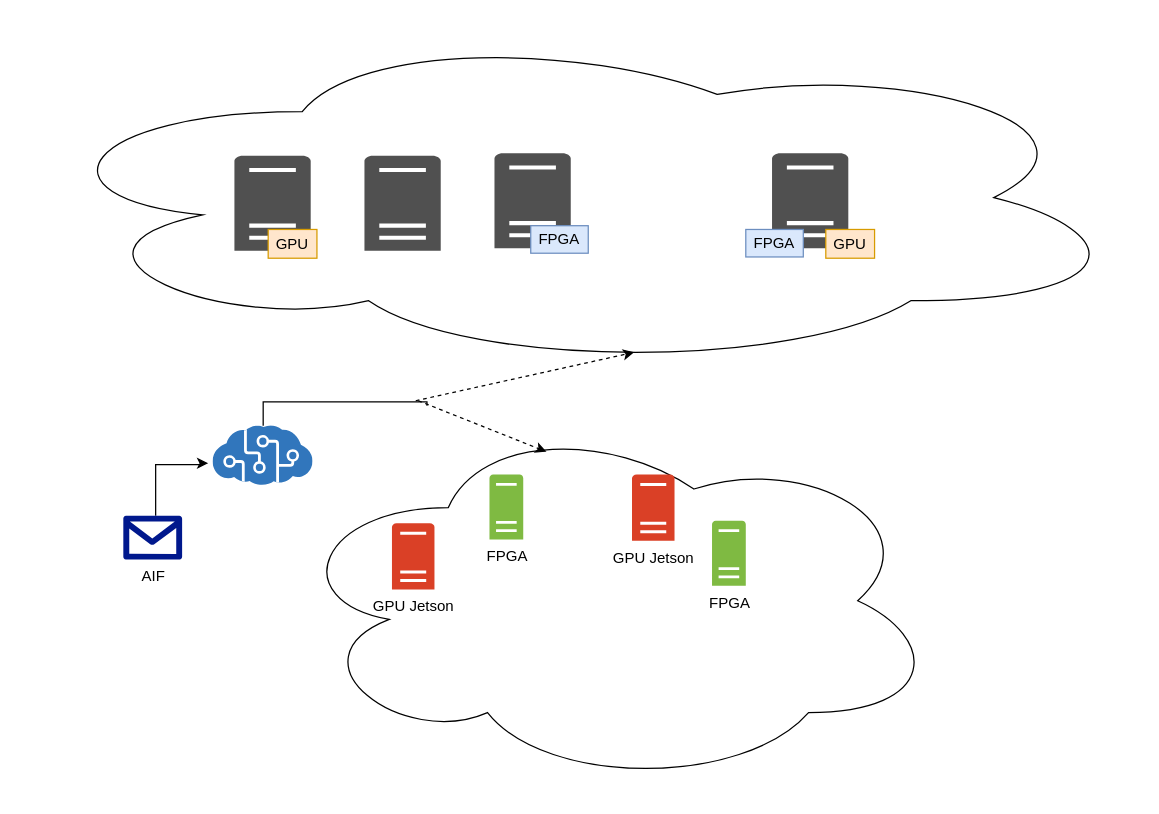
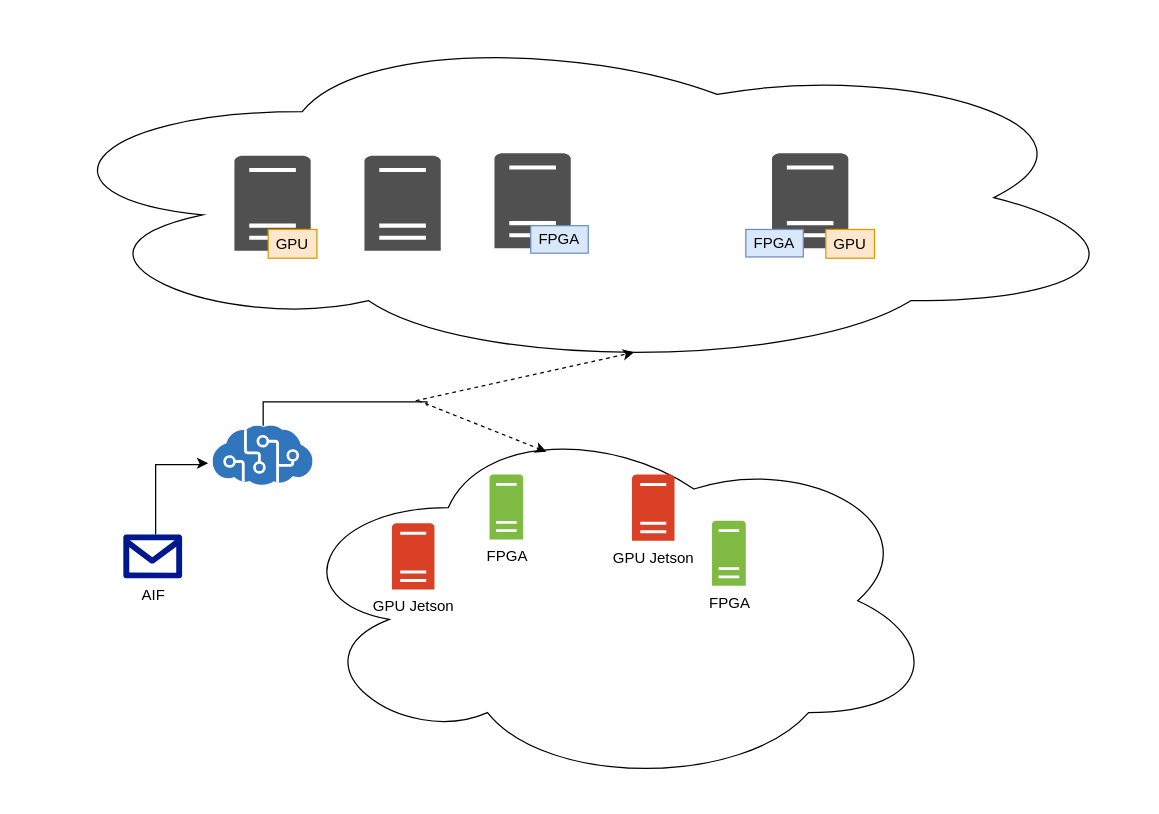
(153, 538) -> (153, 556)
